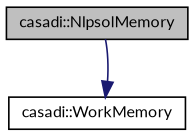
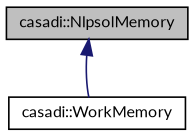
(108, 60) -> (86, 76)
